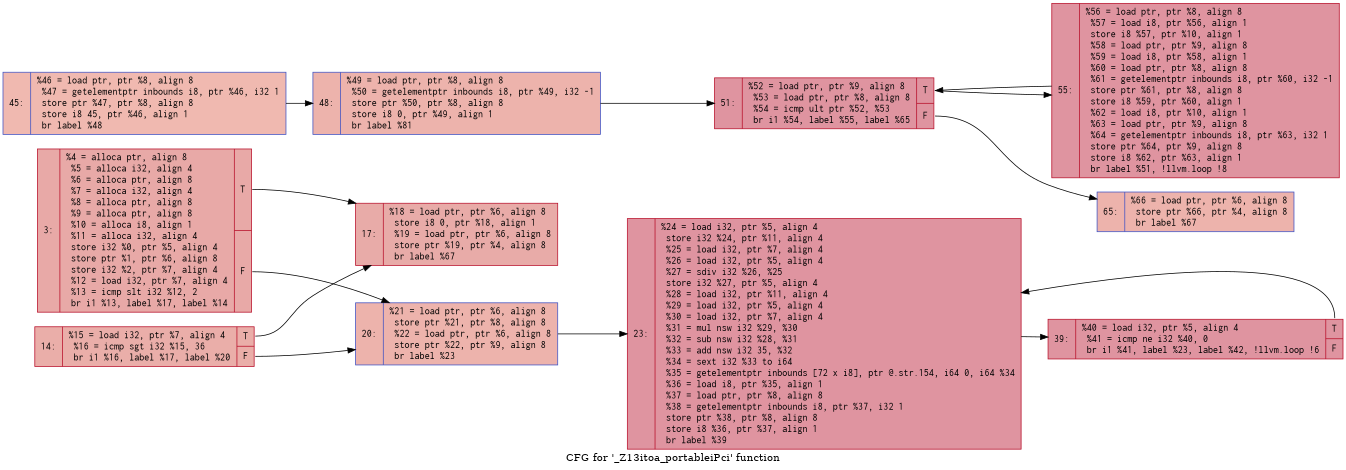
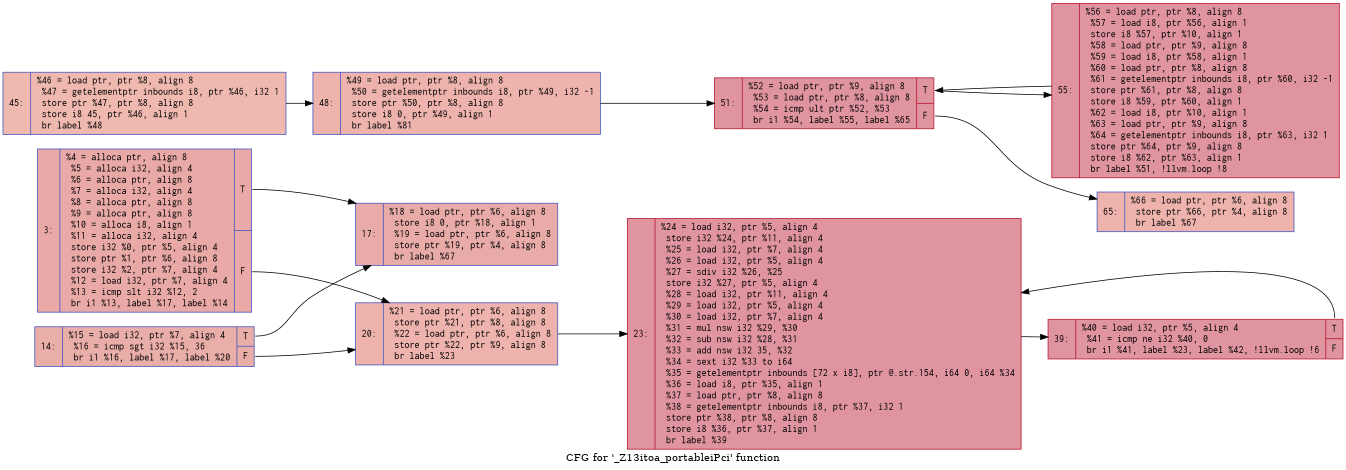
(144, 231) -> (144, 231)
(457, 234) -> (457, 234)
(144, 347) -> (144, 347)
